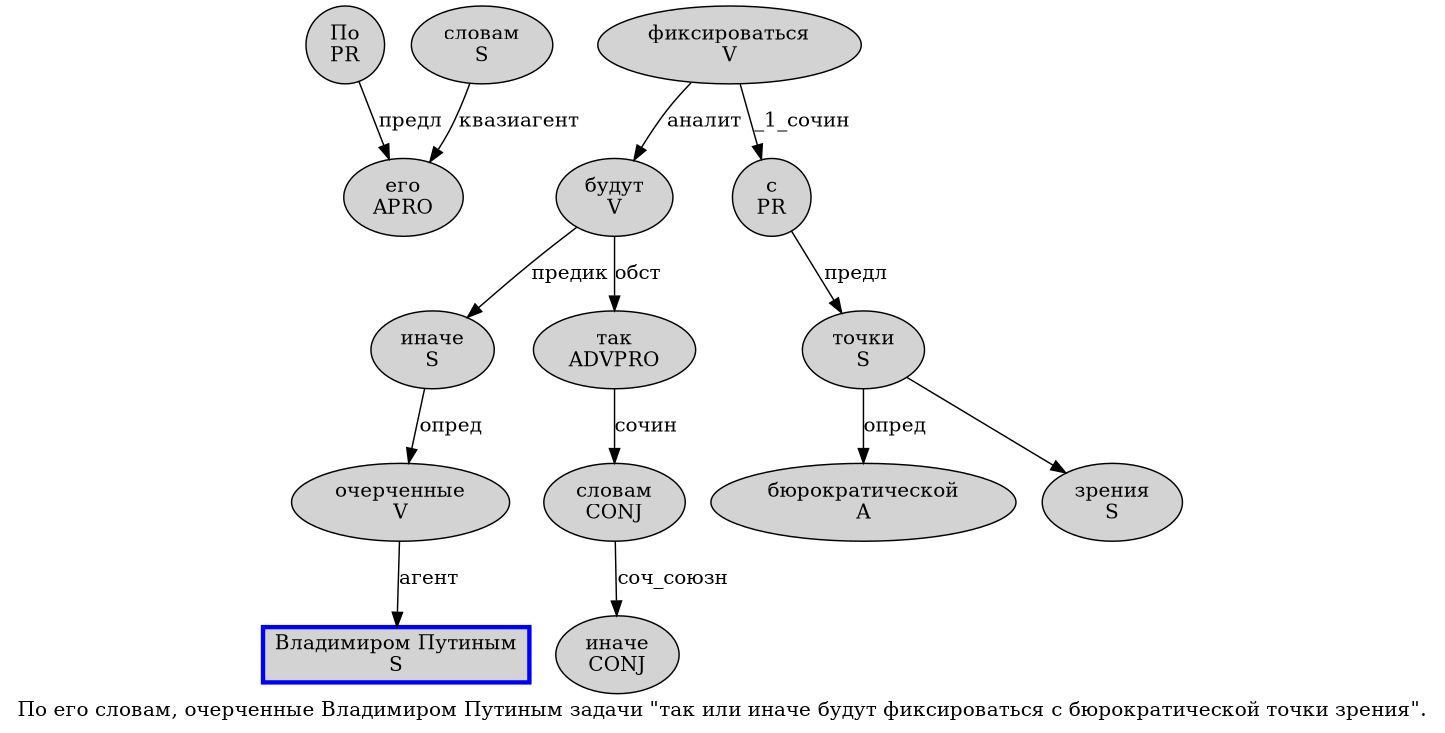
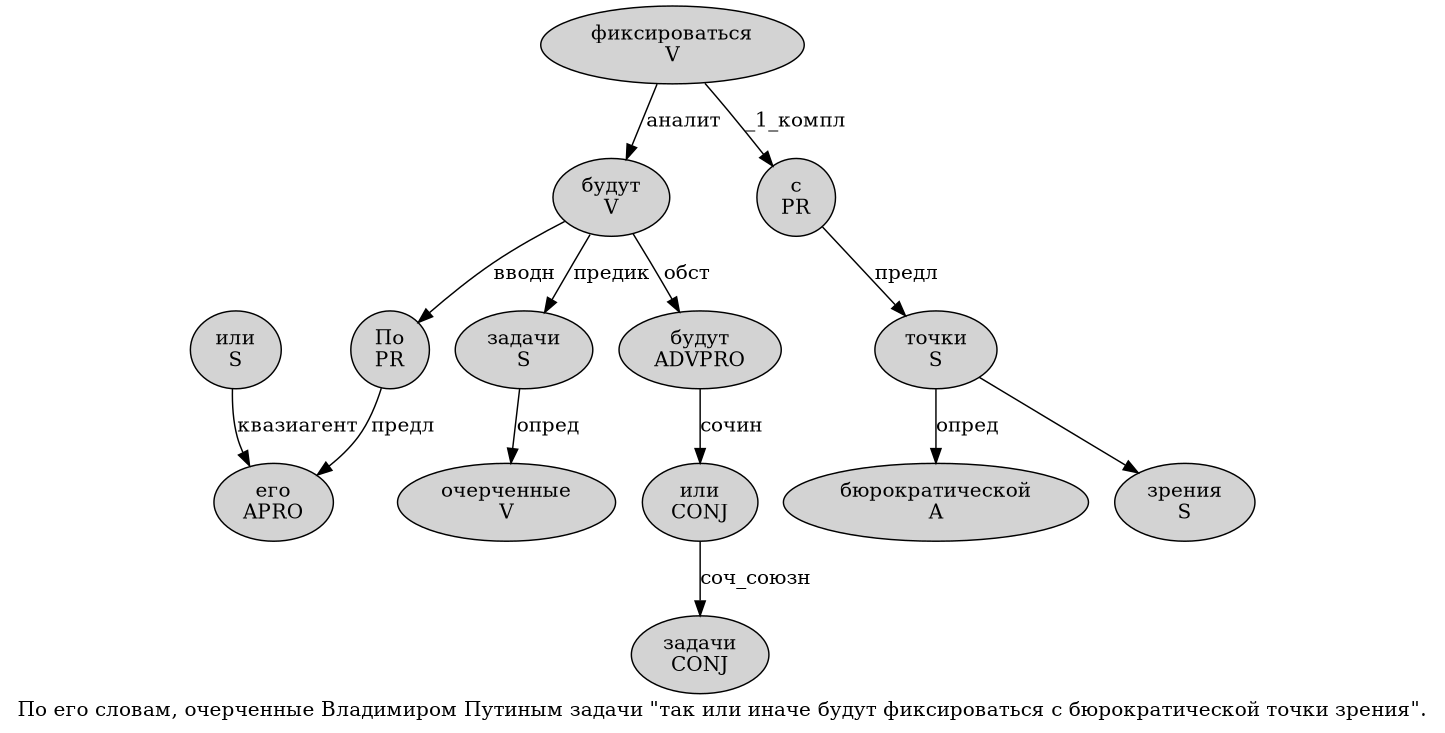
(482, 45) -> (236, 350)
(802, 121) -> (796, 121)
none -> (494, 262)
(433, 350) -> (524, 350)
(615, 350) -> (700, 350)
(615, 502) -> (700, 502)
(396, 655) -> none
(617, 655) -> (700, 655)
